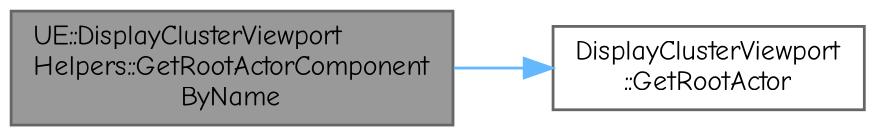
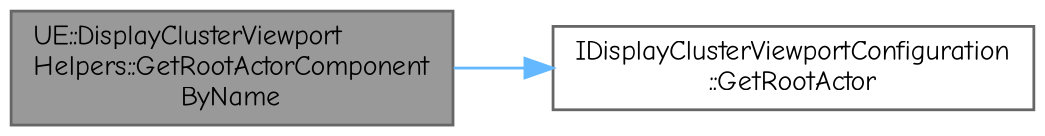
(709, 68) -> (793, 68)
